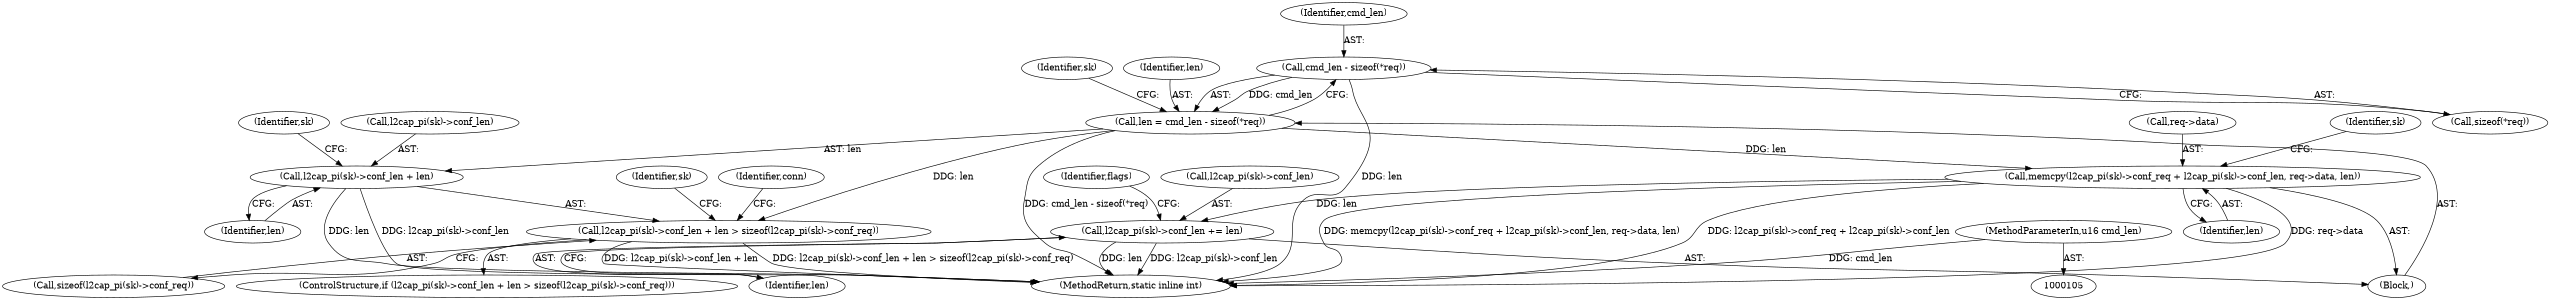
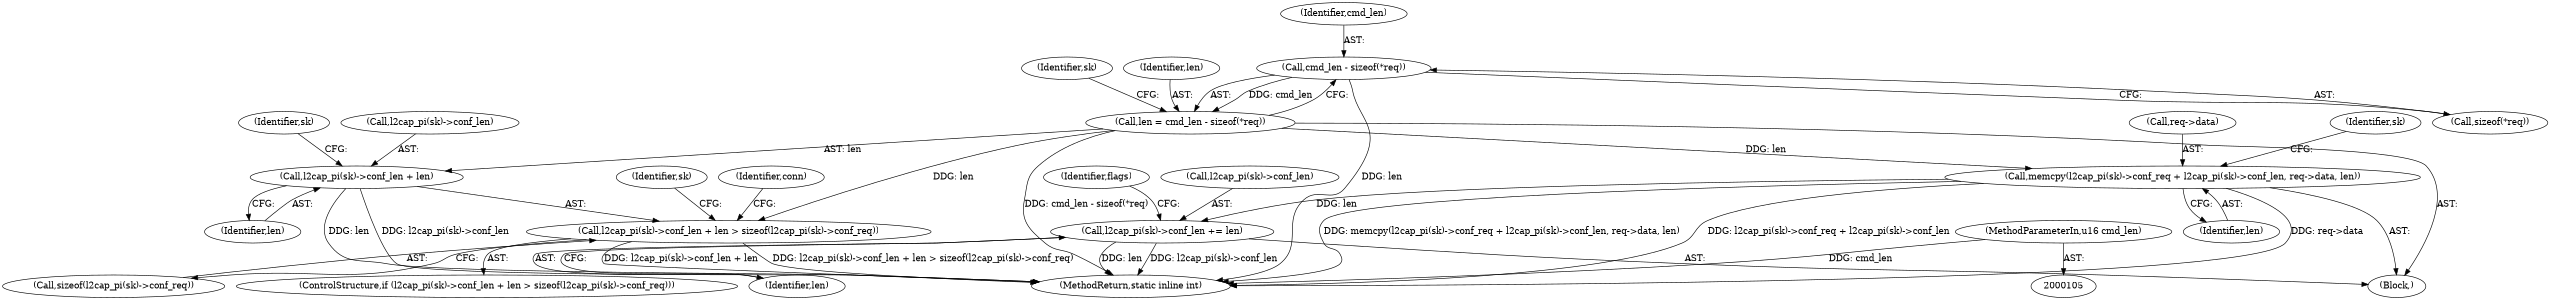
(1925, 133) -> (1918, 133)
(2064, 286) -> (2064, 286)
